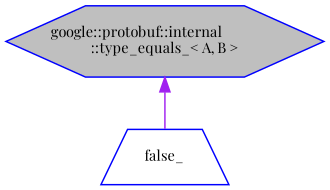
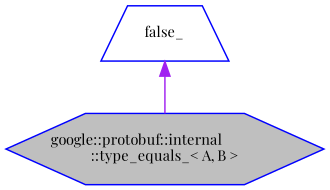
(165, 111) -> (165, 95)
